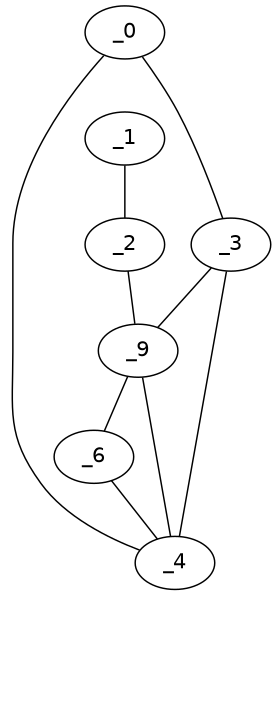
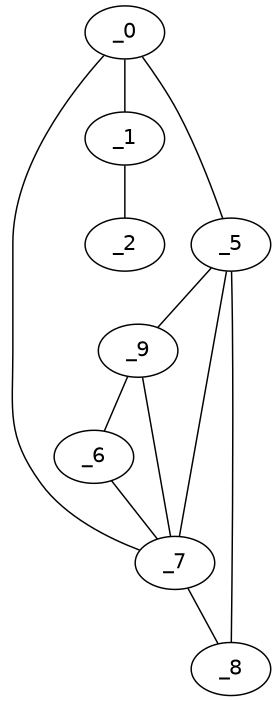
none -> (125, 86)
(231, 245) -> (231, 245)
(131, 297) -> none
(175, 563) -> (175, 563)
none -> (231, 669)
